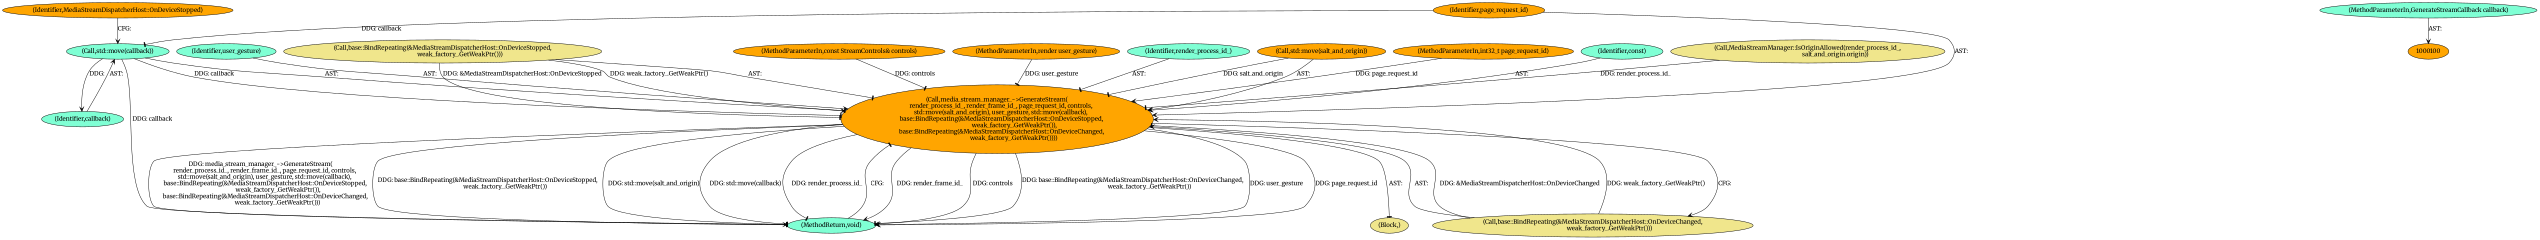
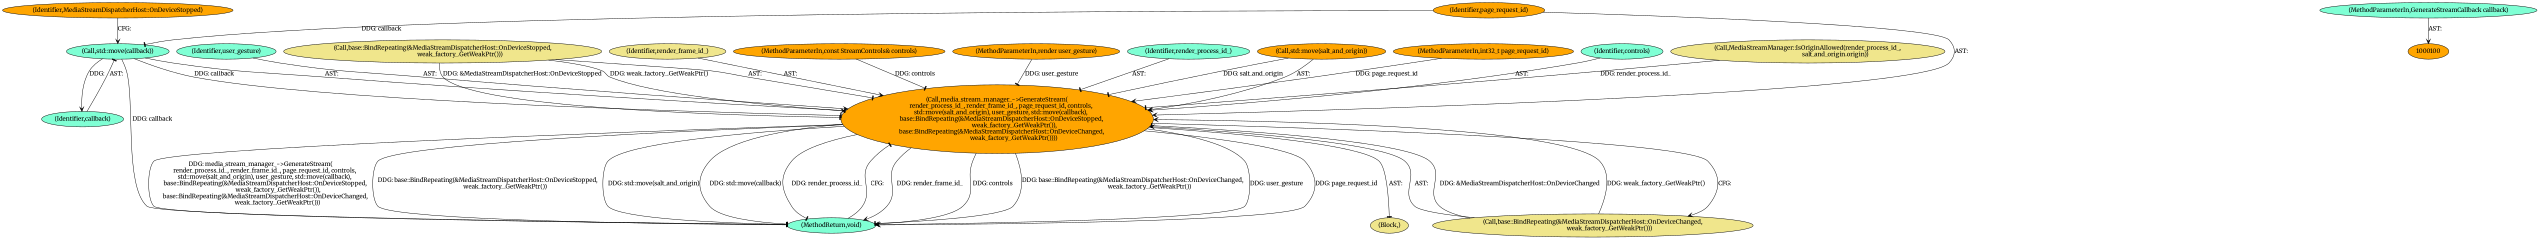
none -> (668, 51)
(1622, 51) -> (1622, 51)
(101, 87) -> (101, 87)
(390, 218) -> (390, 218)
